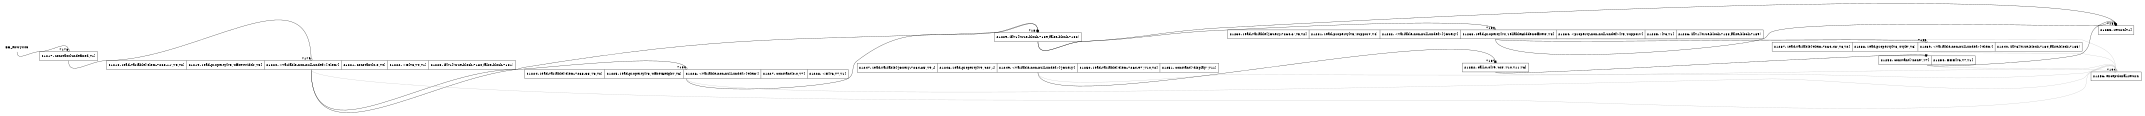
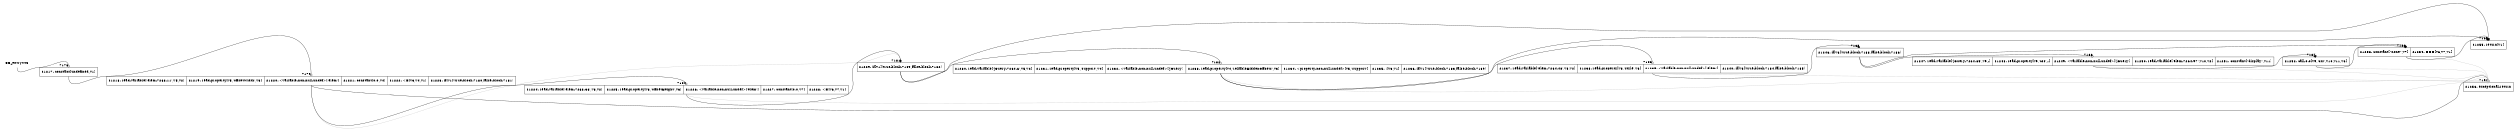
(659, 49) -> (591, 74)
none -> (1860, 53)
(1221, 100) -> (1409, 111)
